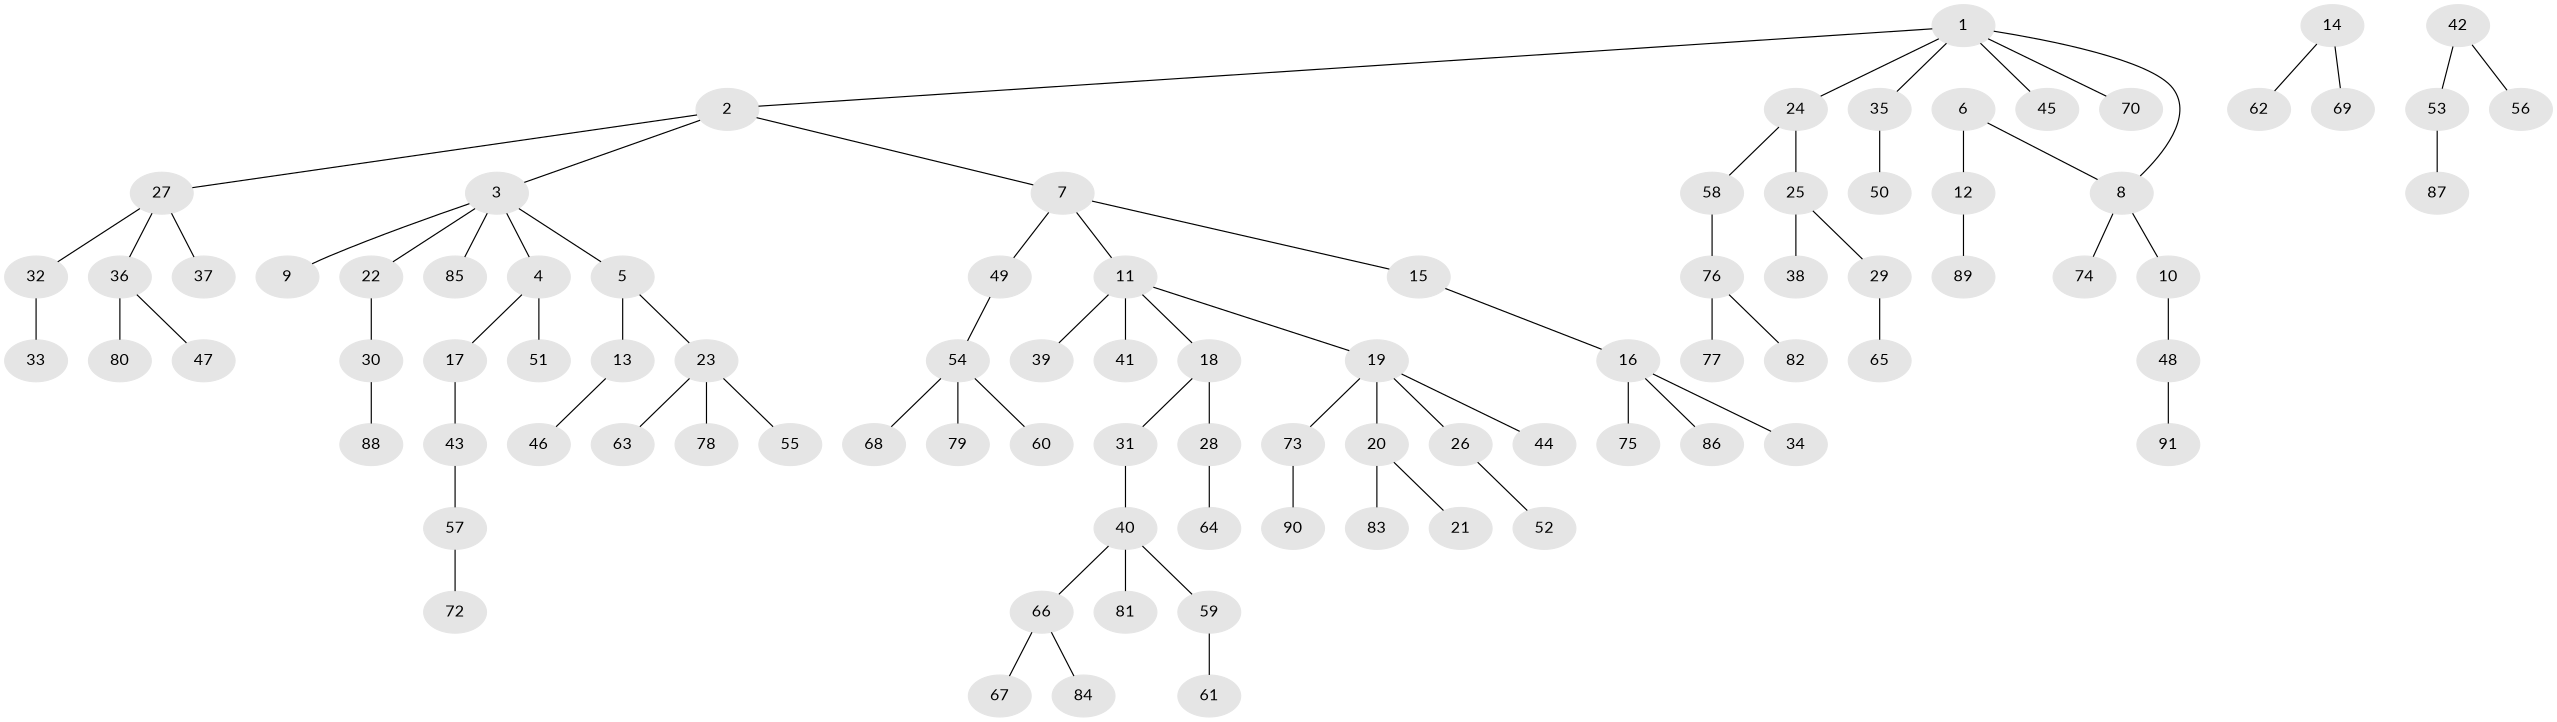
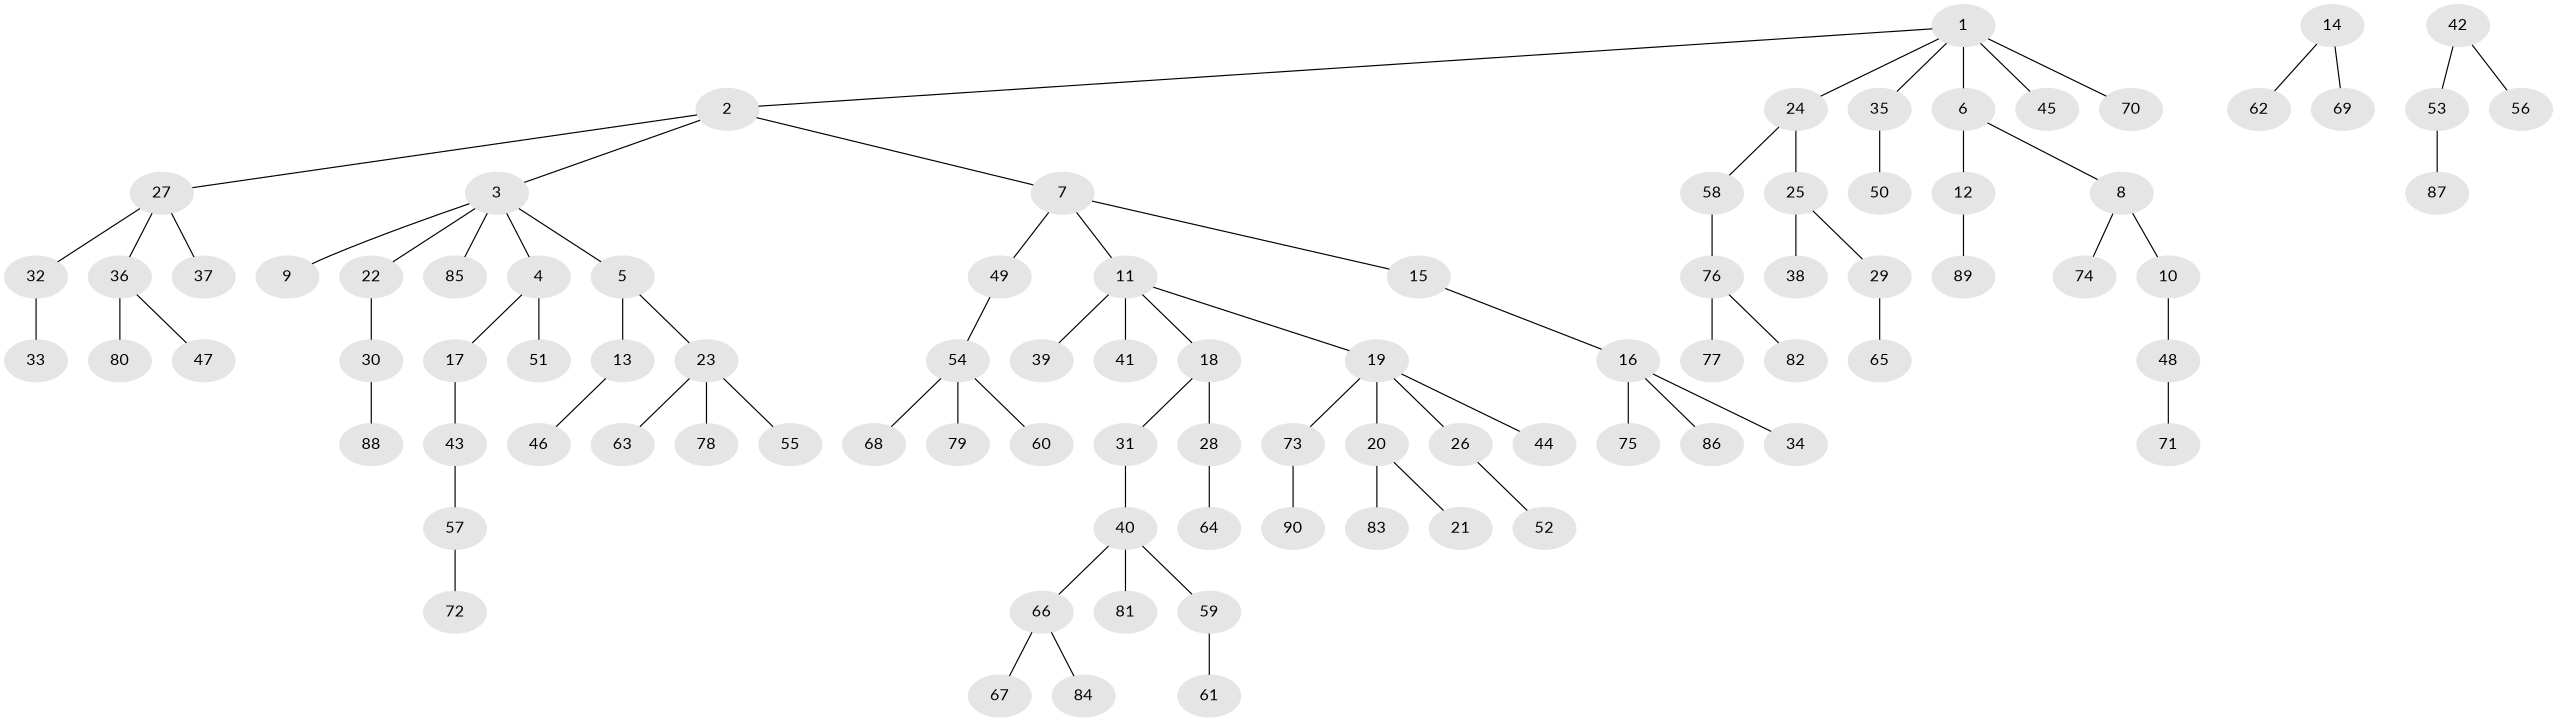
(2135, 66) -> (1963, 68)
(2168, 445) -> (2168, 445)
